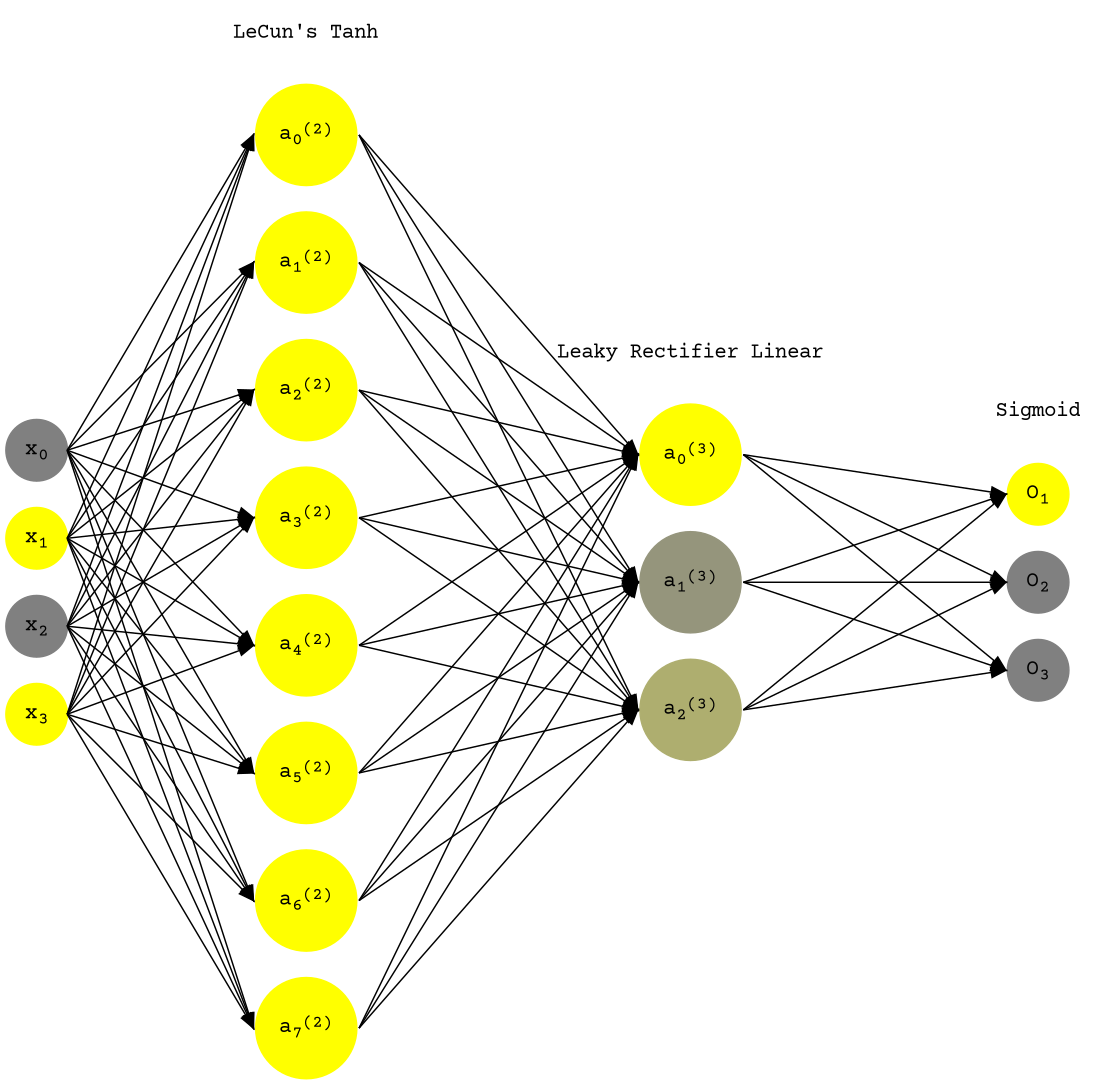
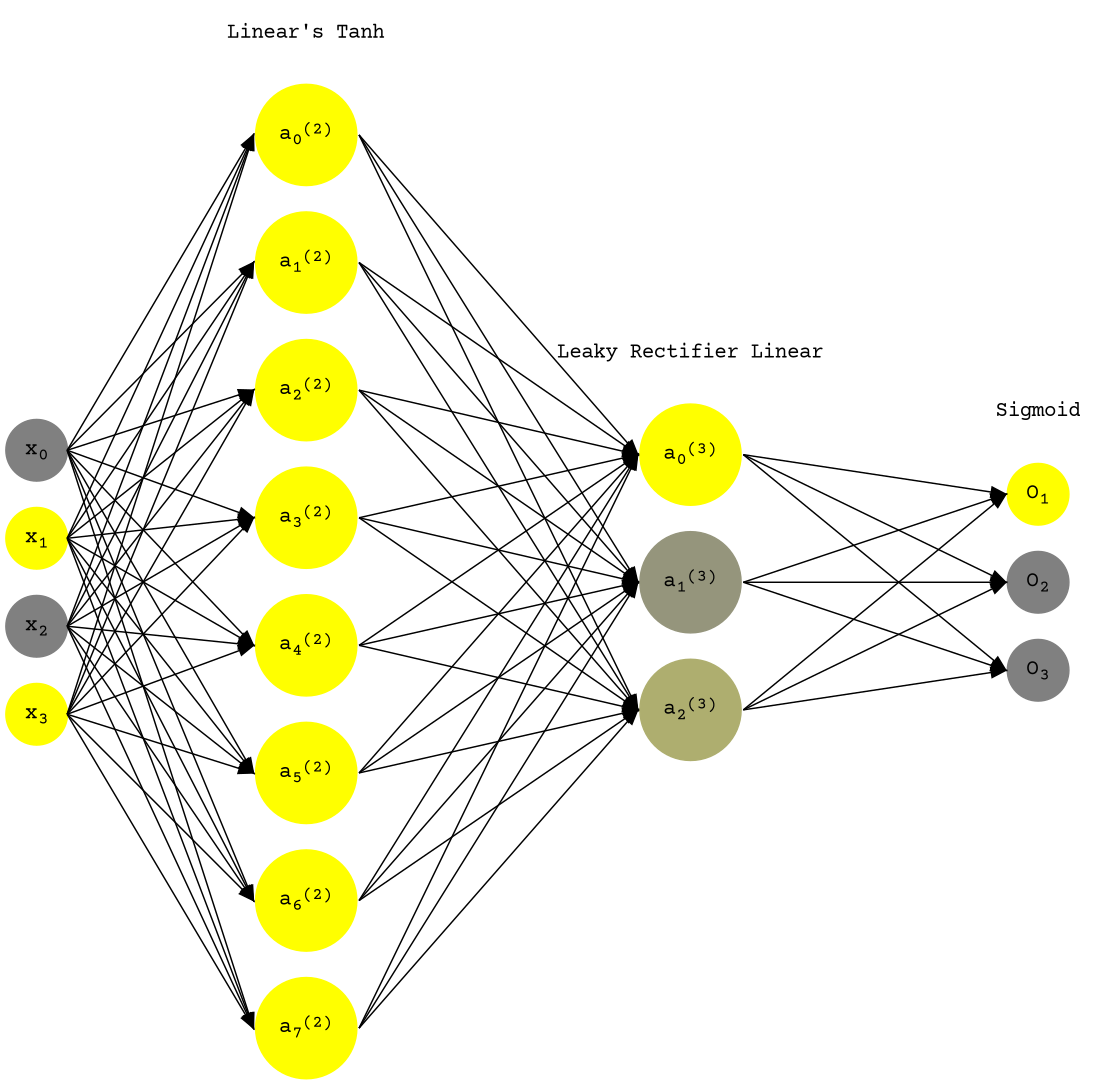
(306, 32) -> (306, 32)
